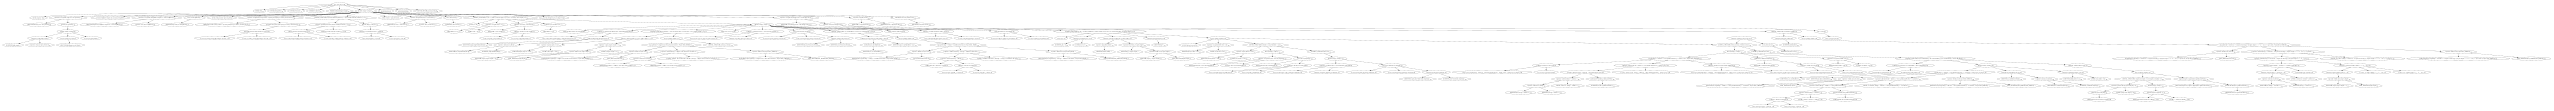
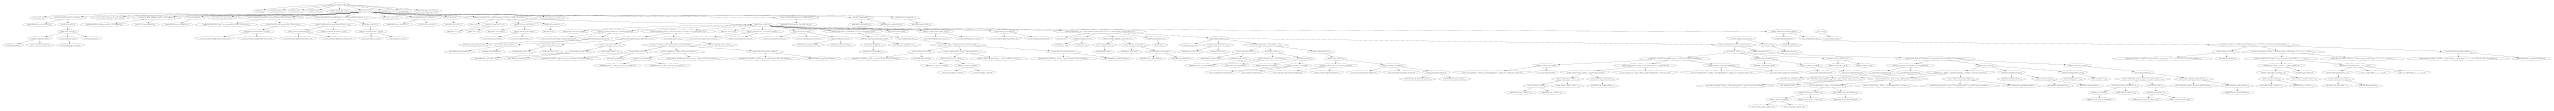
(833, 25) -> none
